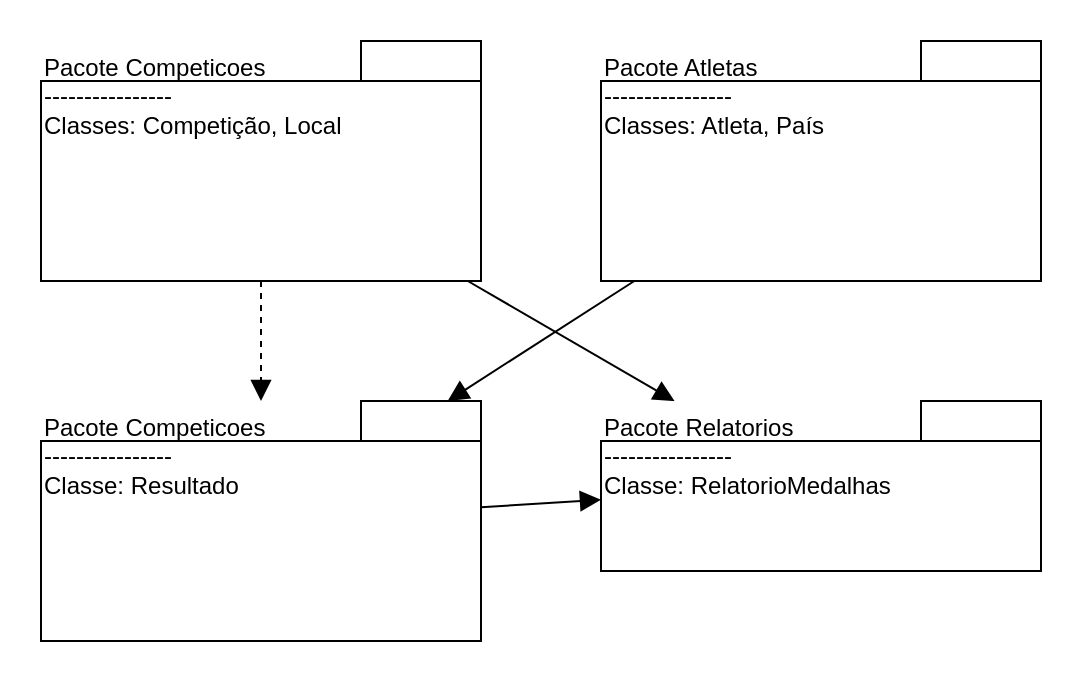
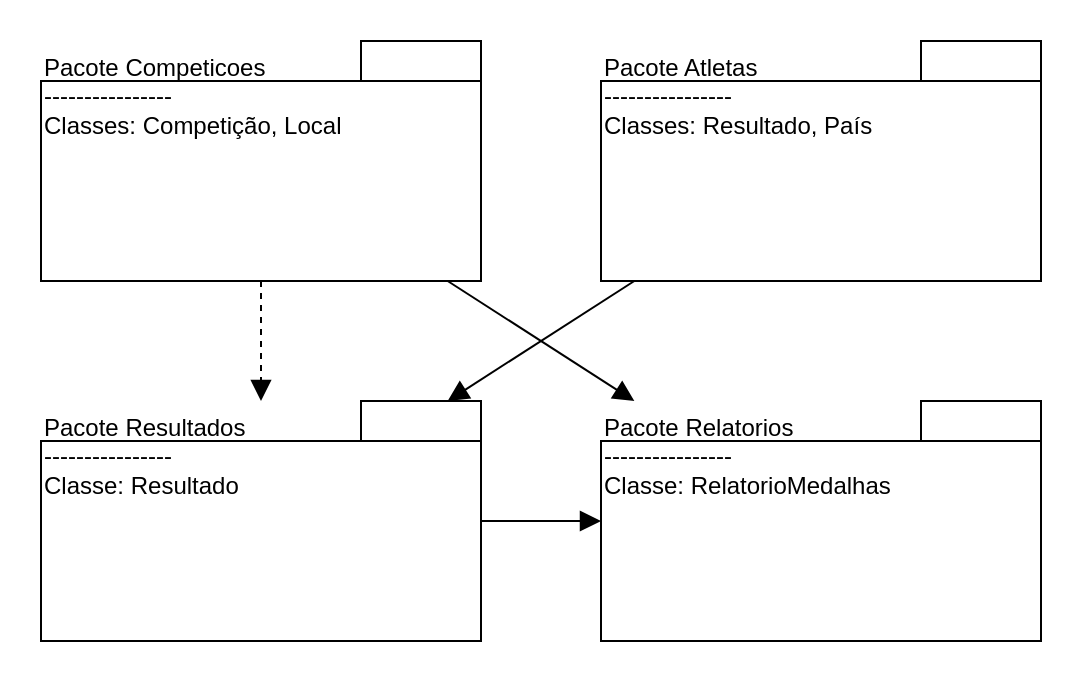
(727, 98) -> (748, 98)
(160, 458) -> (153, 458)
(821, 486) -> (821, 521)
